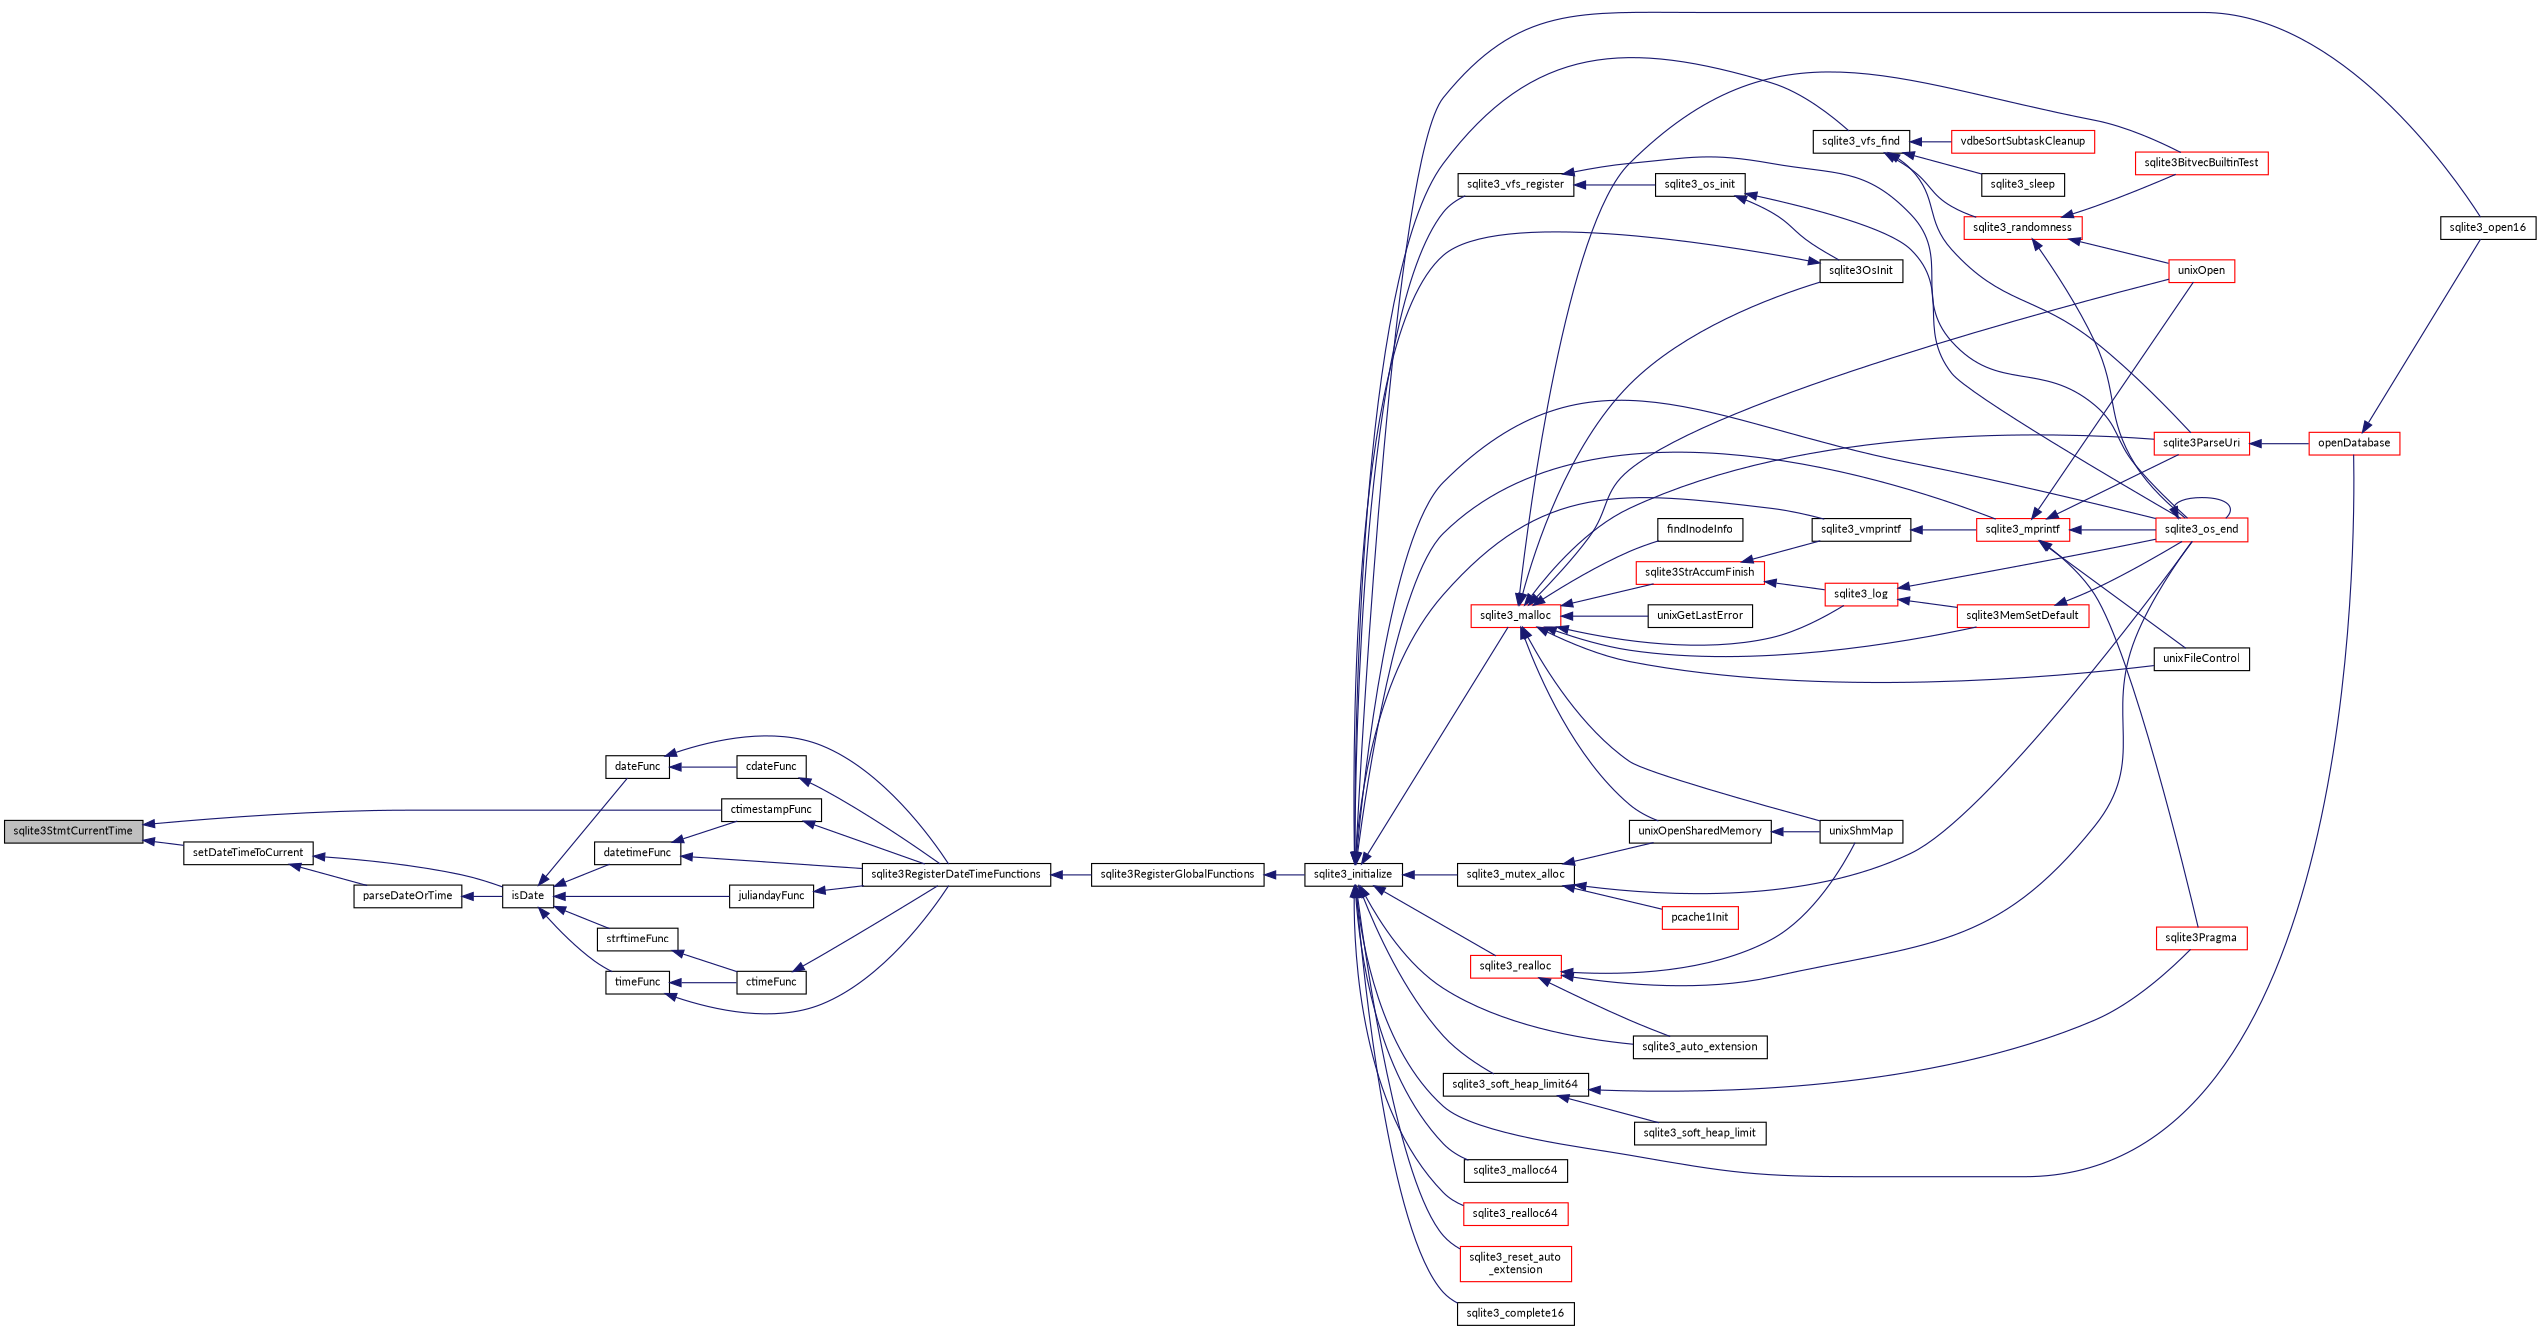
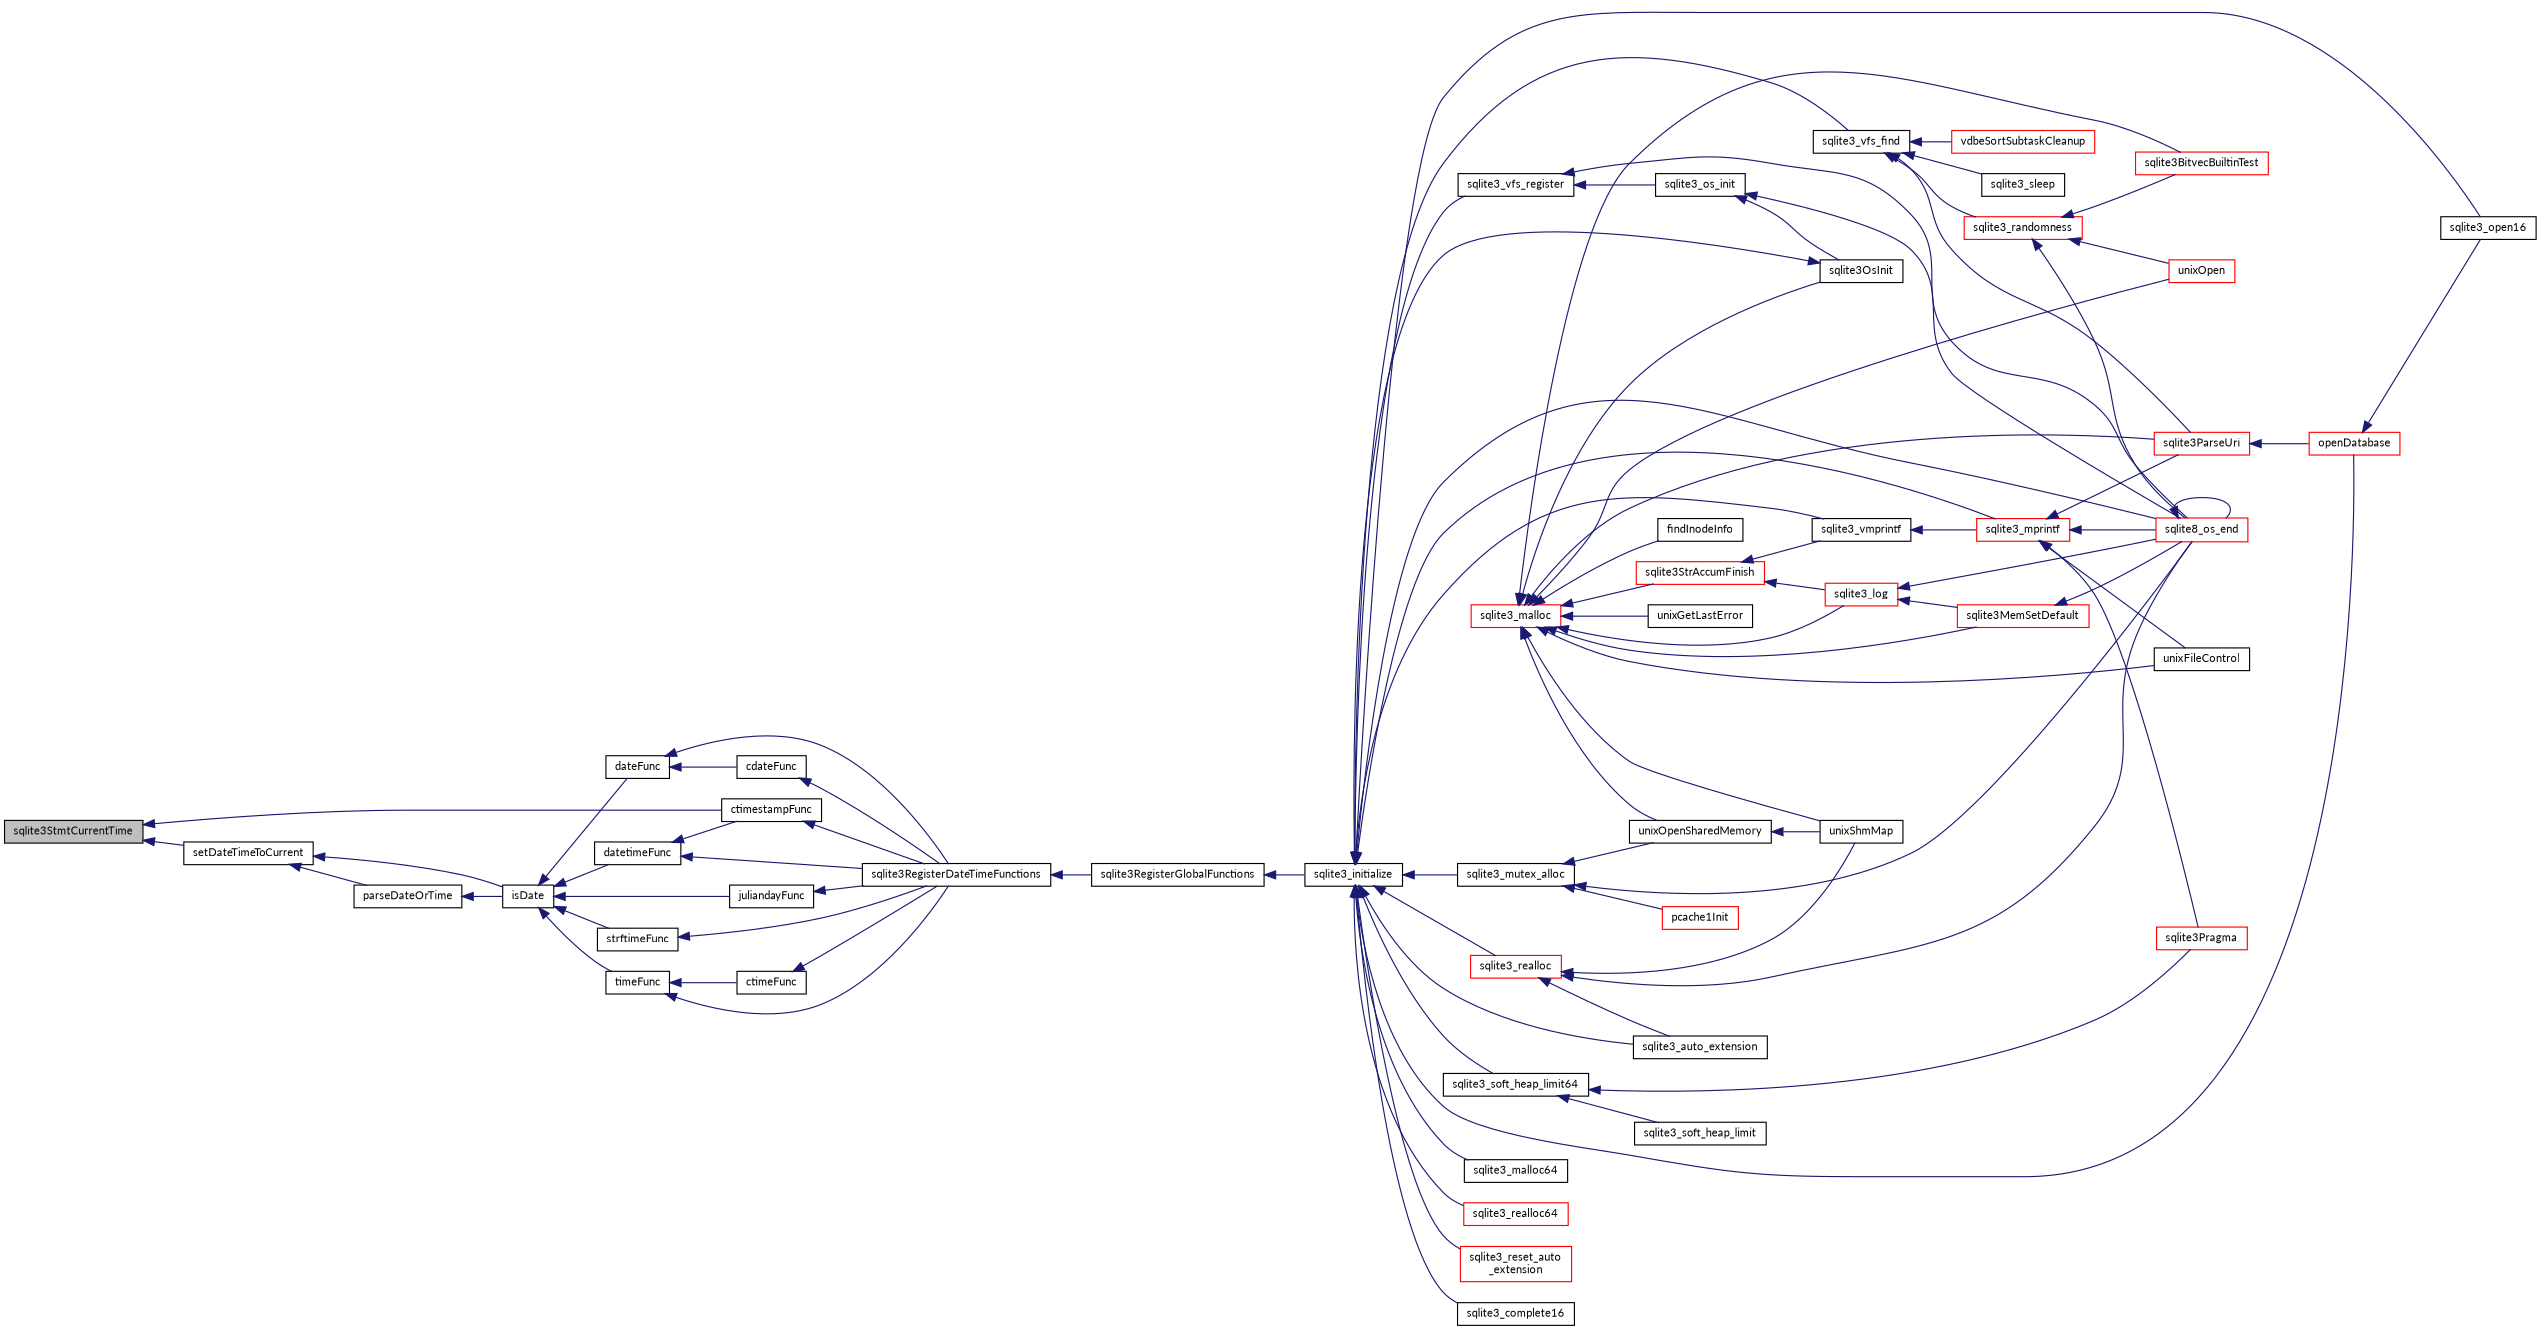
(2120, 390) -> none
(2202, 530) -> (2202, 530)
(1438, 741) -> none
(710, 963) -> (810, 920)
